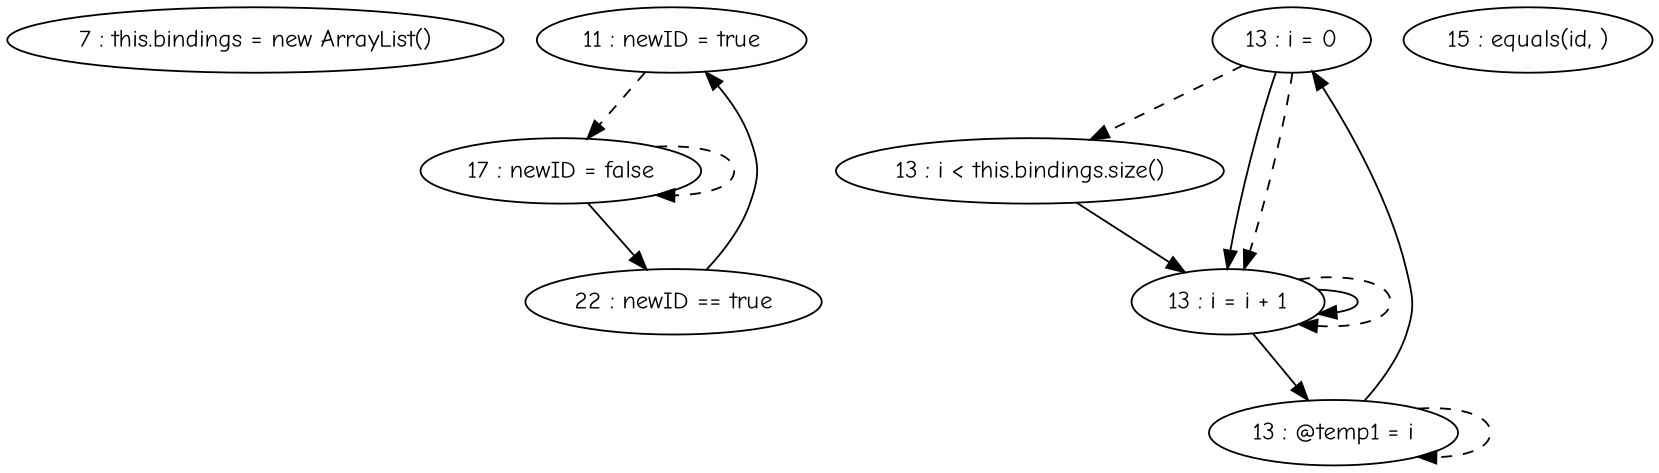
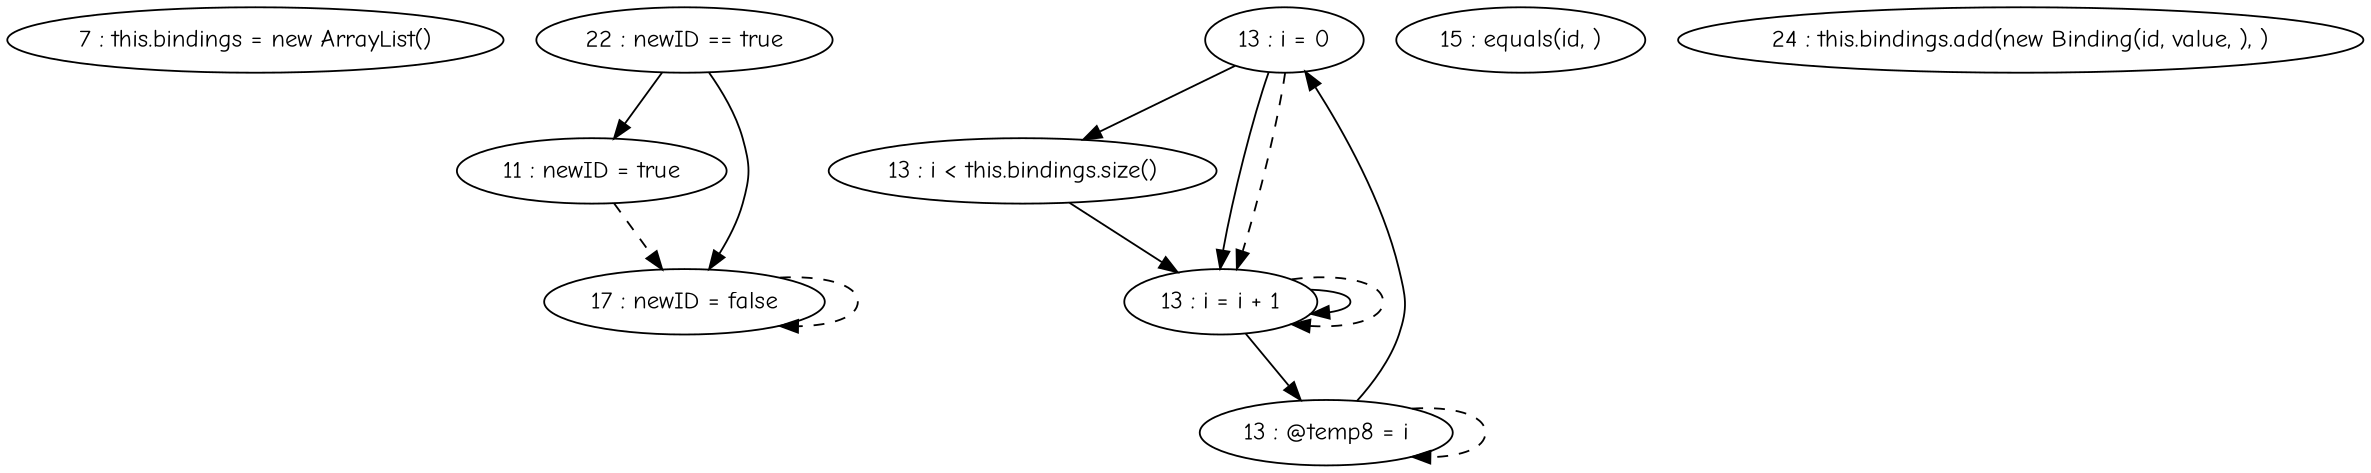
none -> (2021, 40)
(1175, 99) -> (1168, 99)
(611, 230) -> (748, 162)
(1334, 433) -> (1326, 433)
